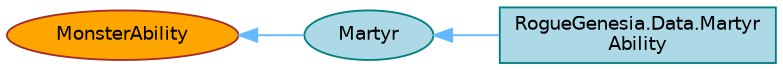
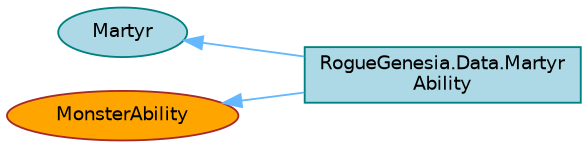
(281, 35) -> (273, 97)
